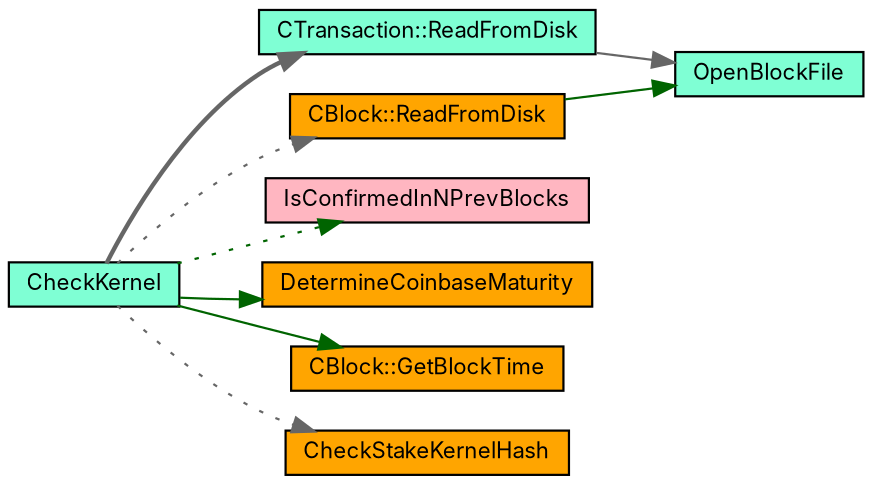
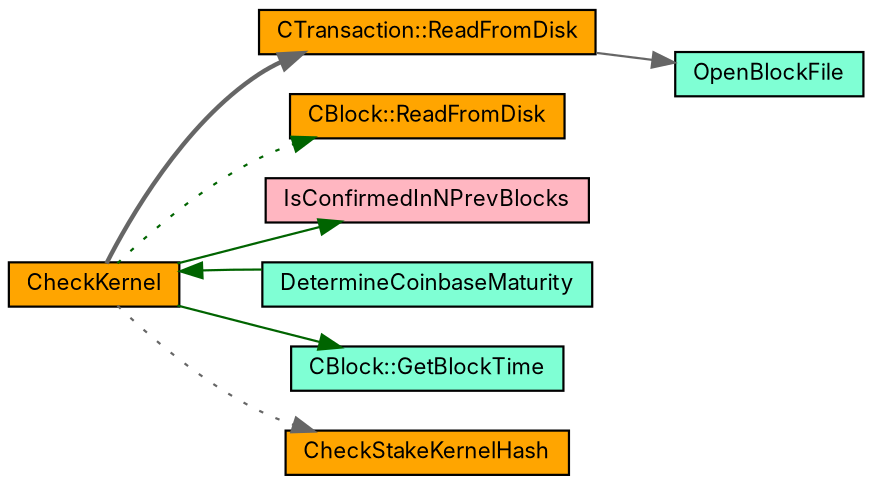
(427, 32) -> (427, 32)
(609, 94) -> none
(199, 195) -> (199, 195)
(249, 245) -> (249, 245)
(94, 284) -> (94, 284)
(427, 284) -> (427, 284)
(210, 299) -> (232, 270)
(427, 369) -> (427, 369)
